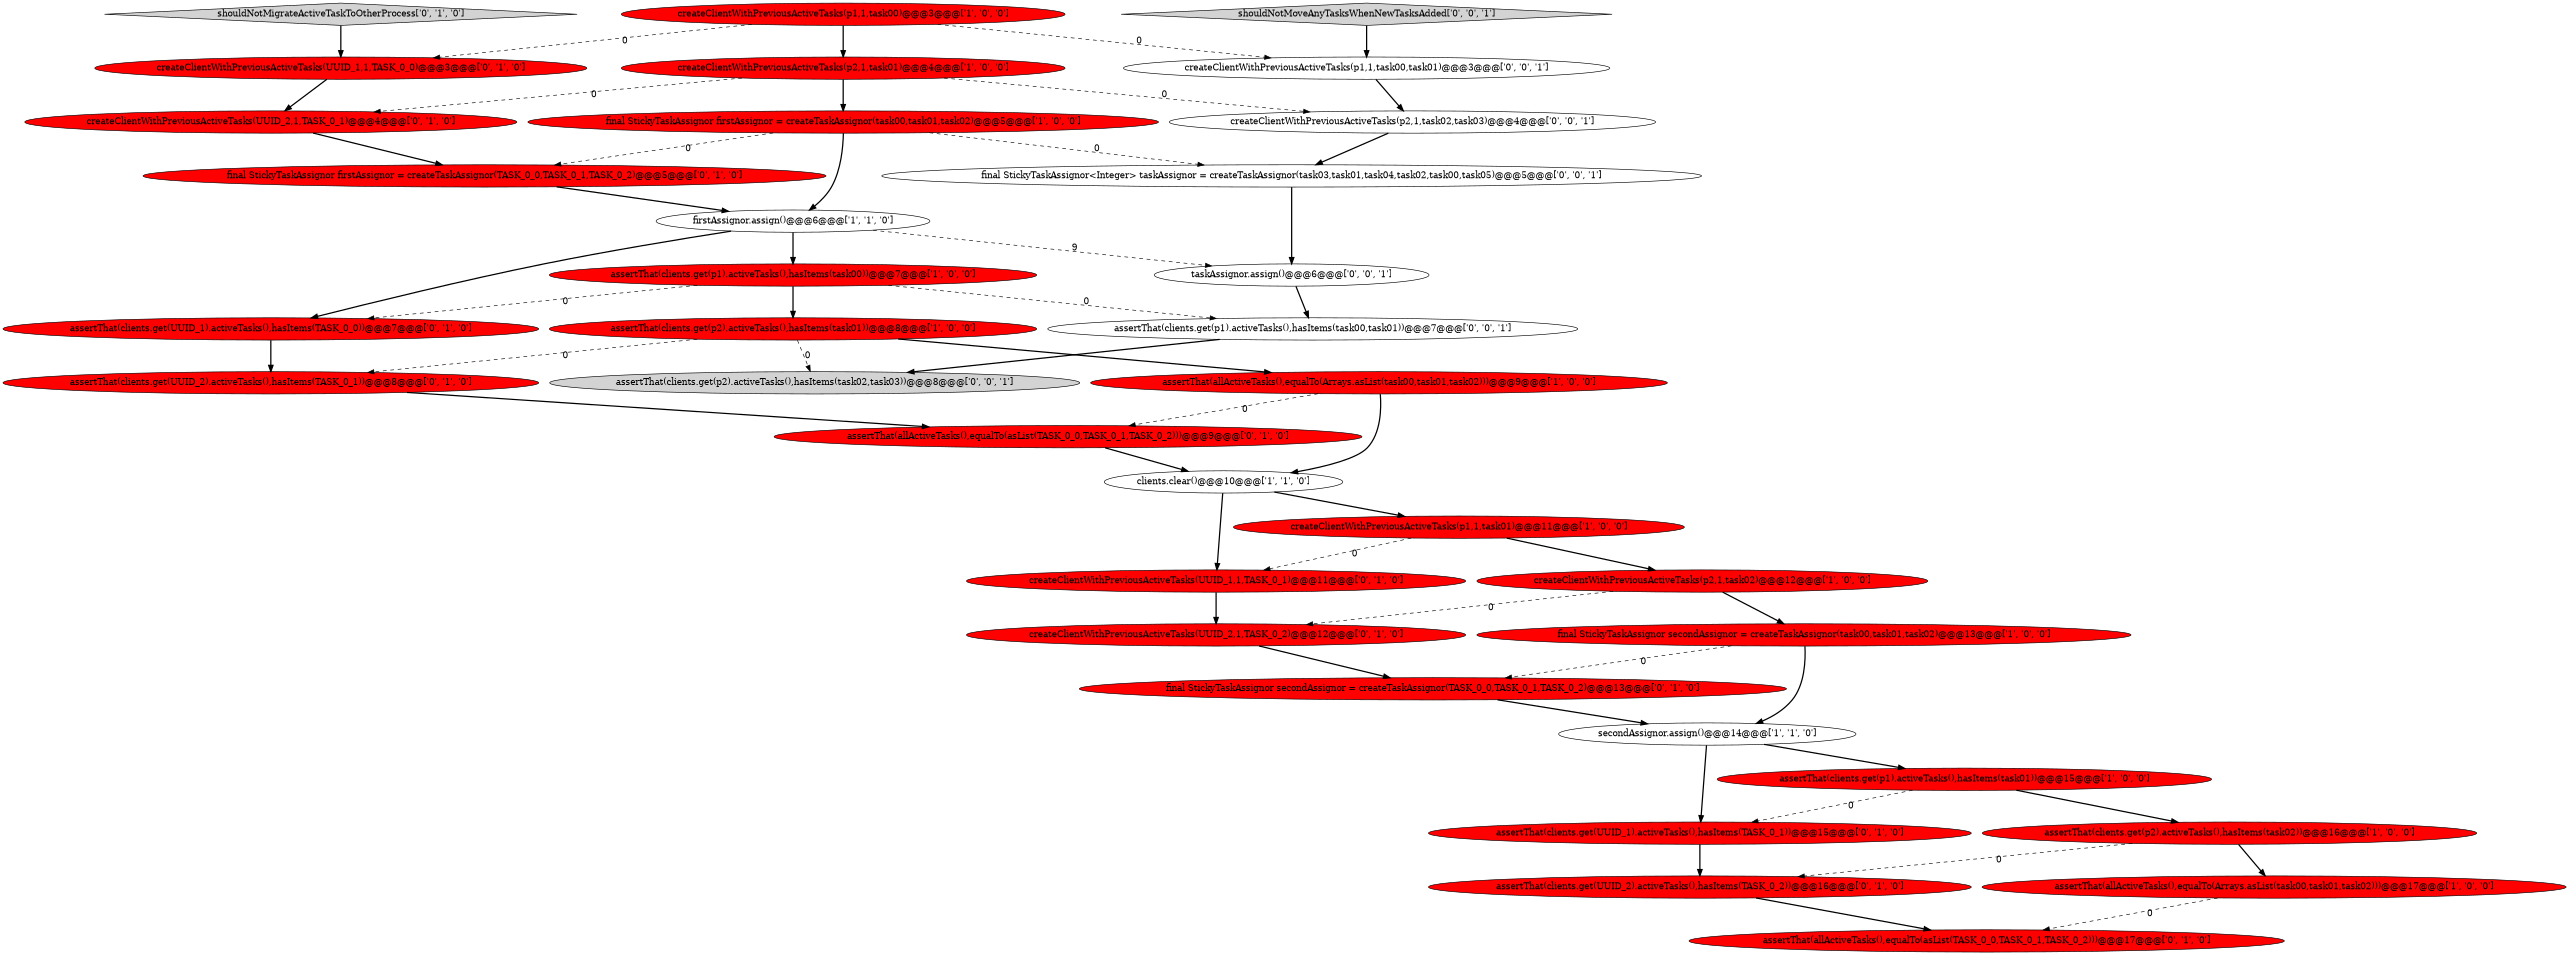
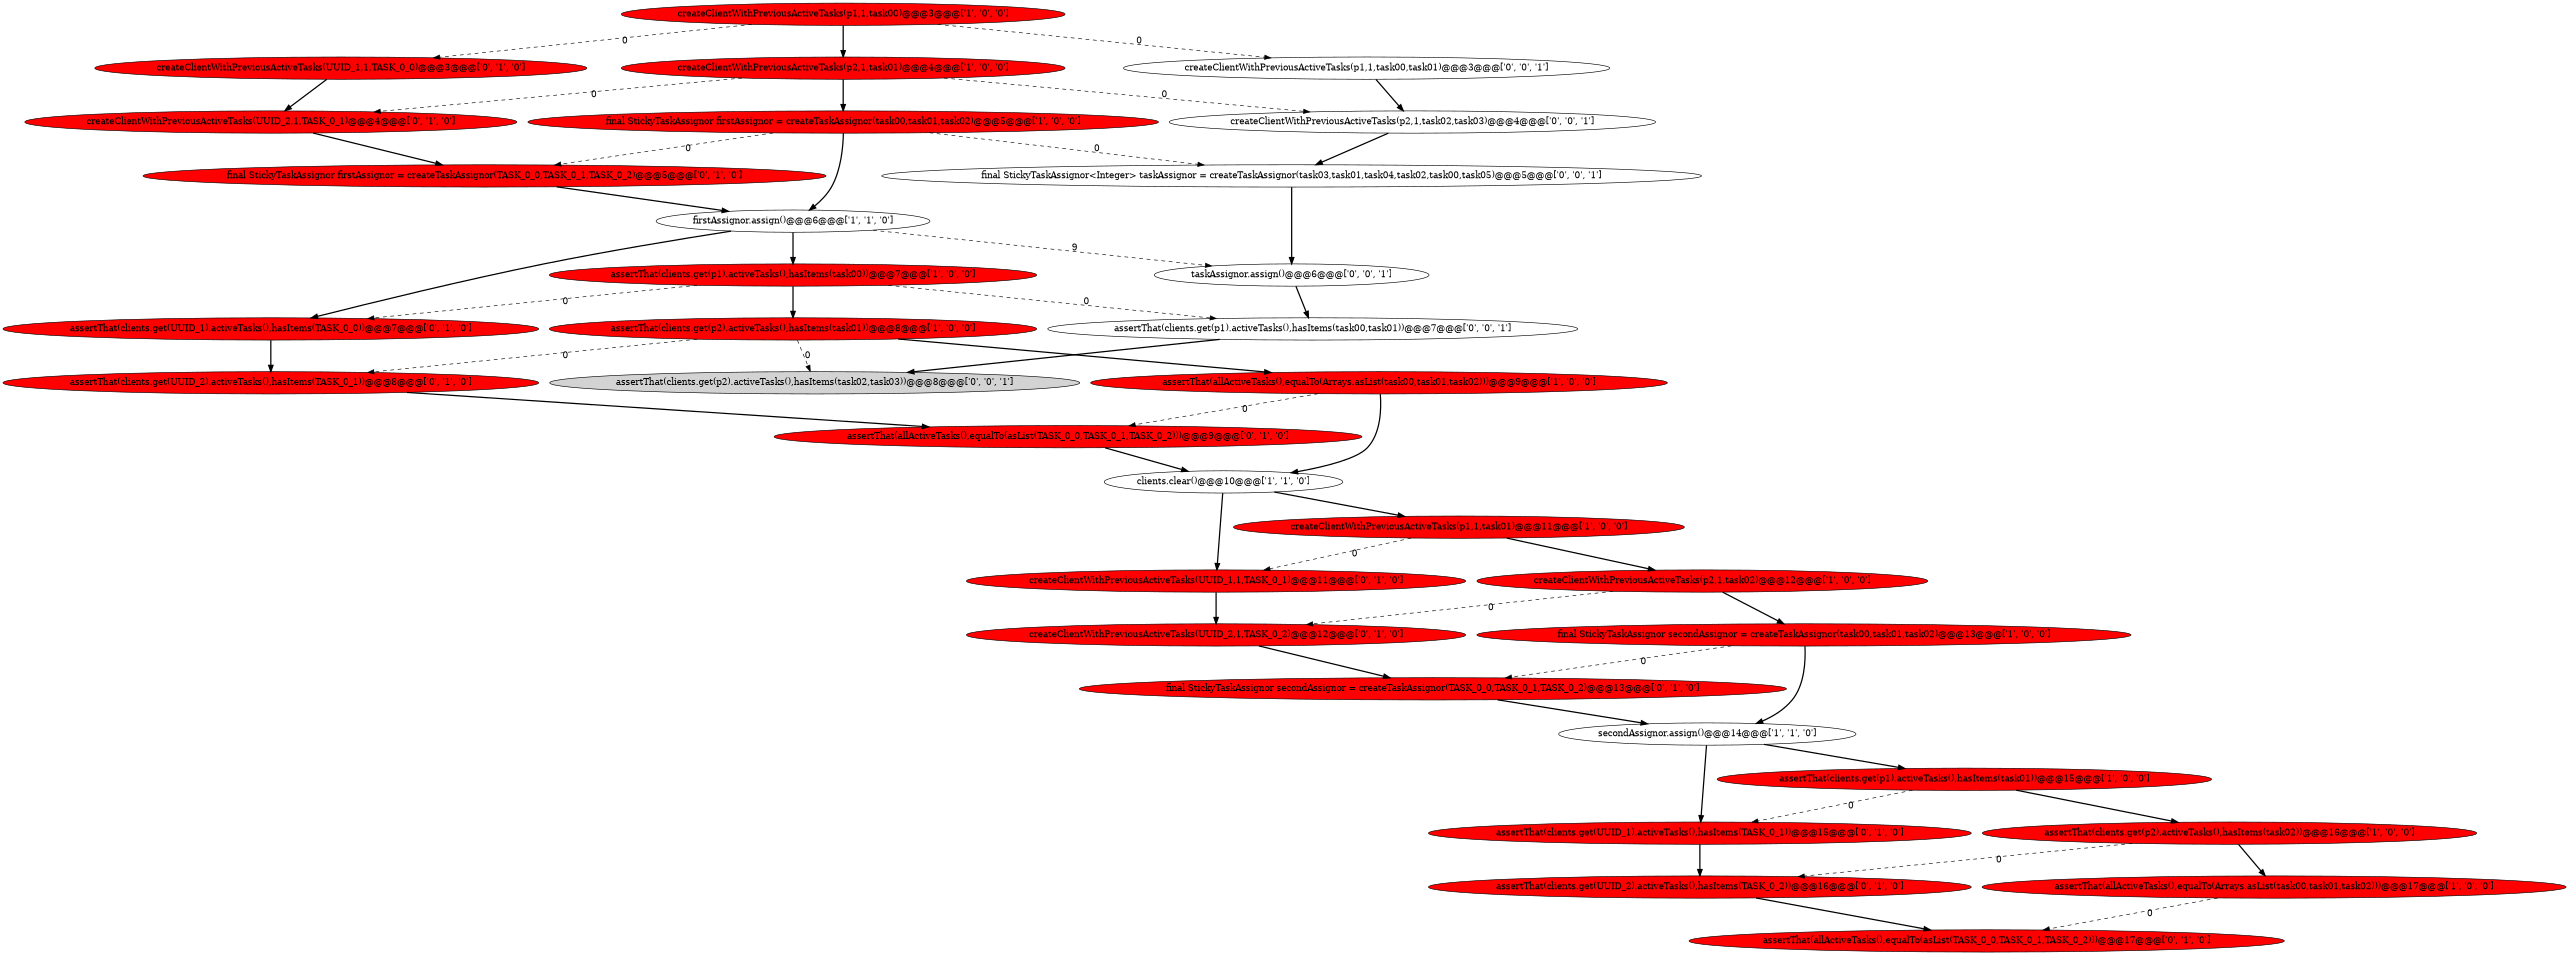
(341, 14) -> none
(1367, 14) -> none
